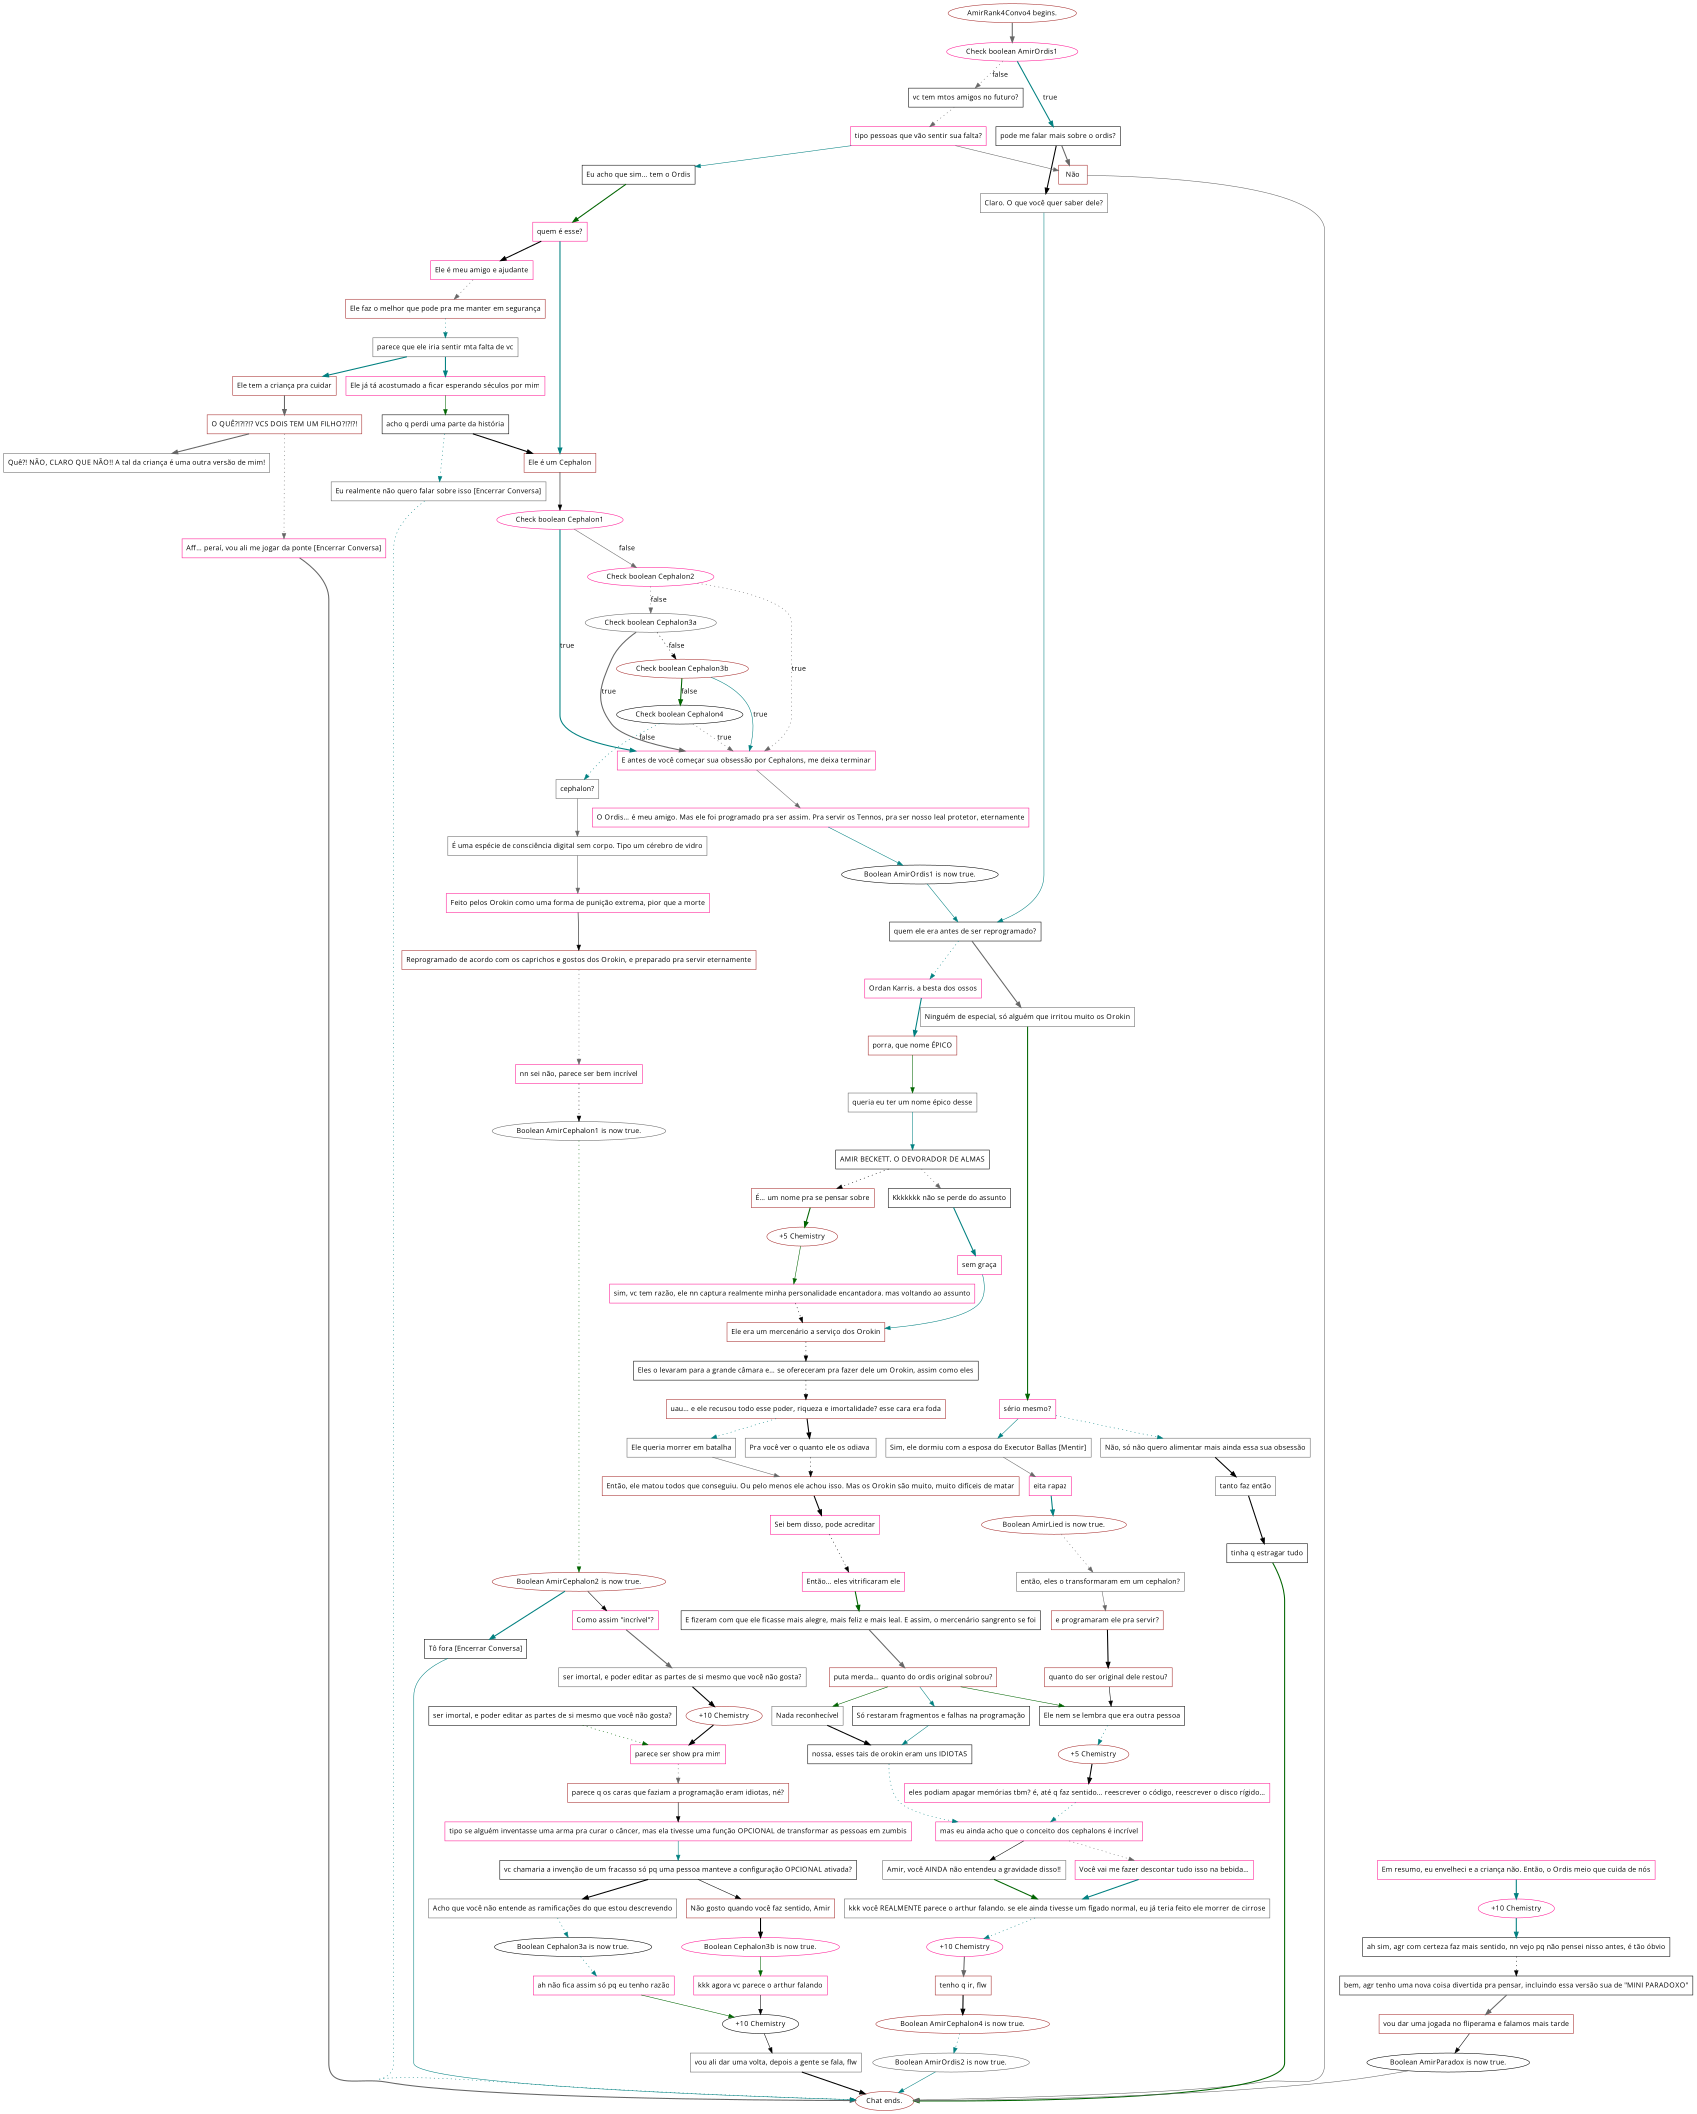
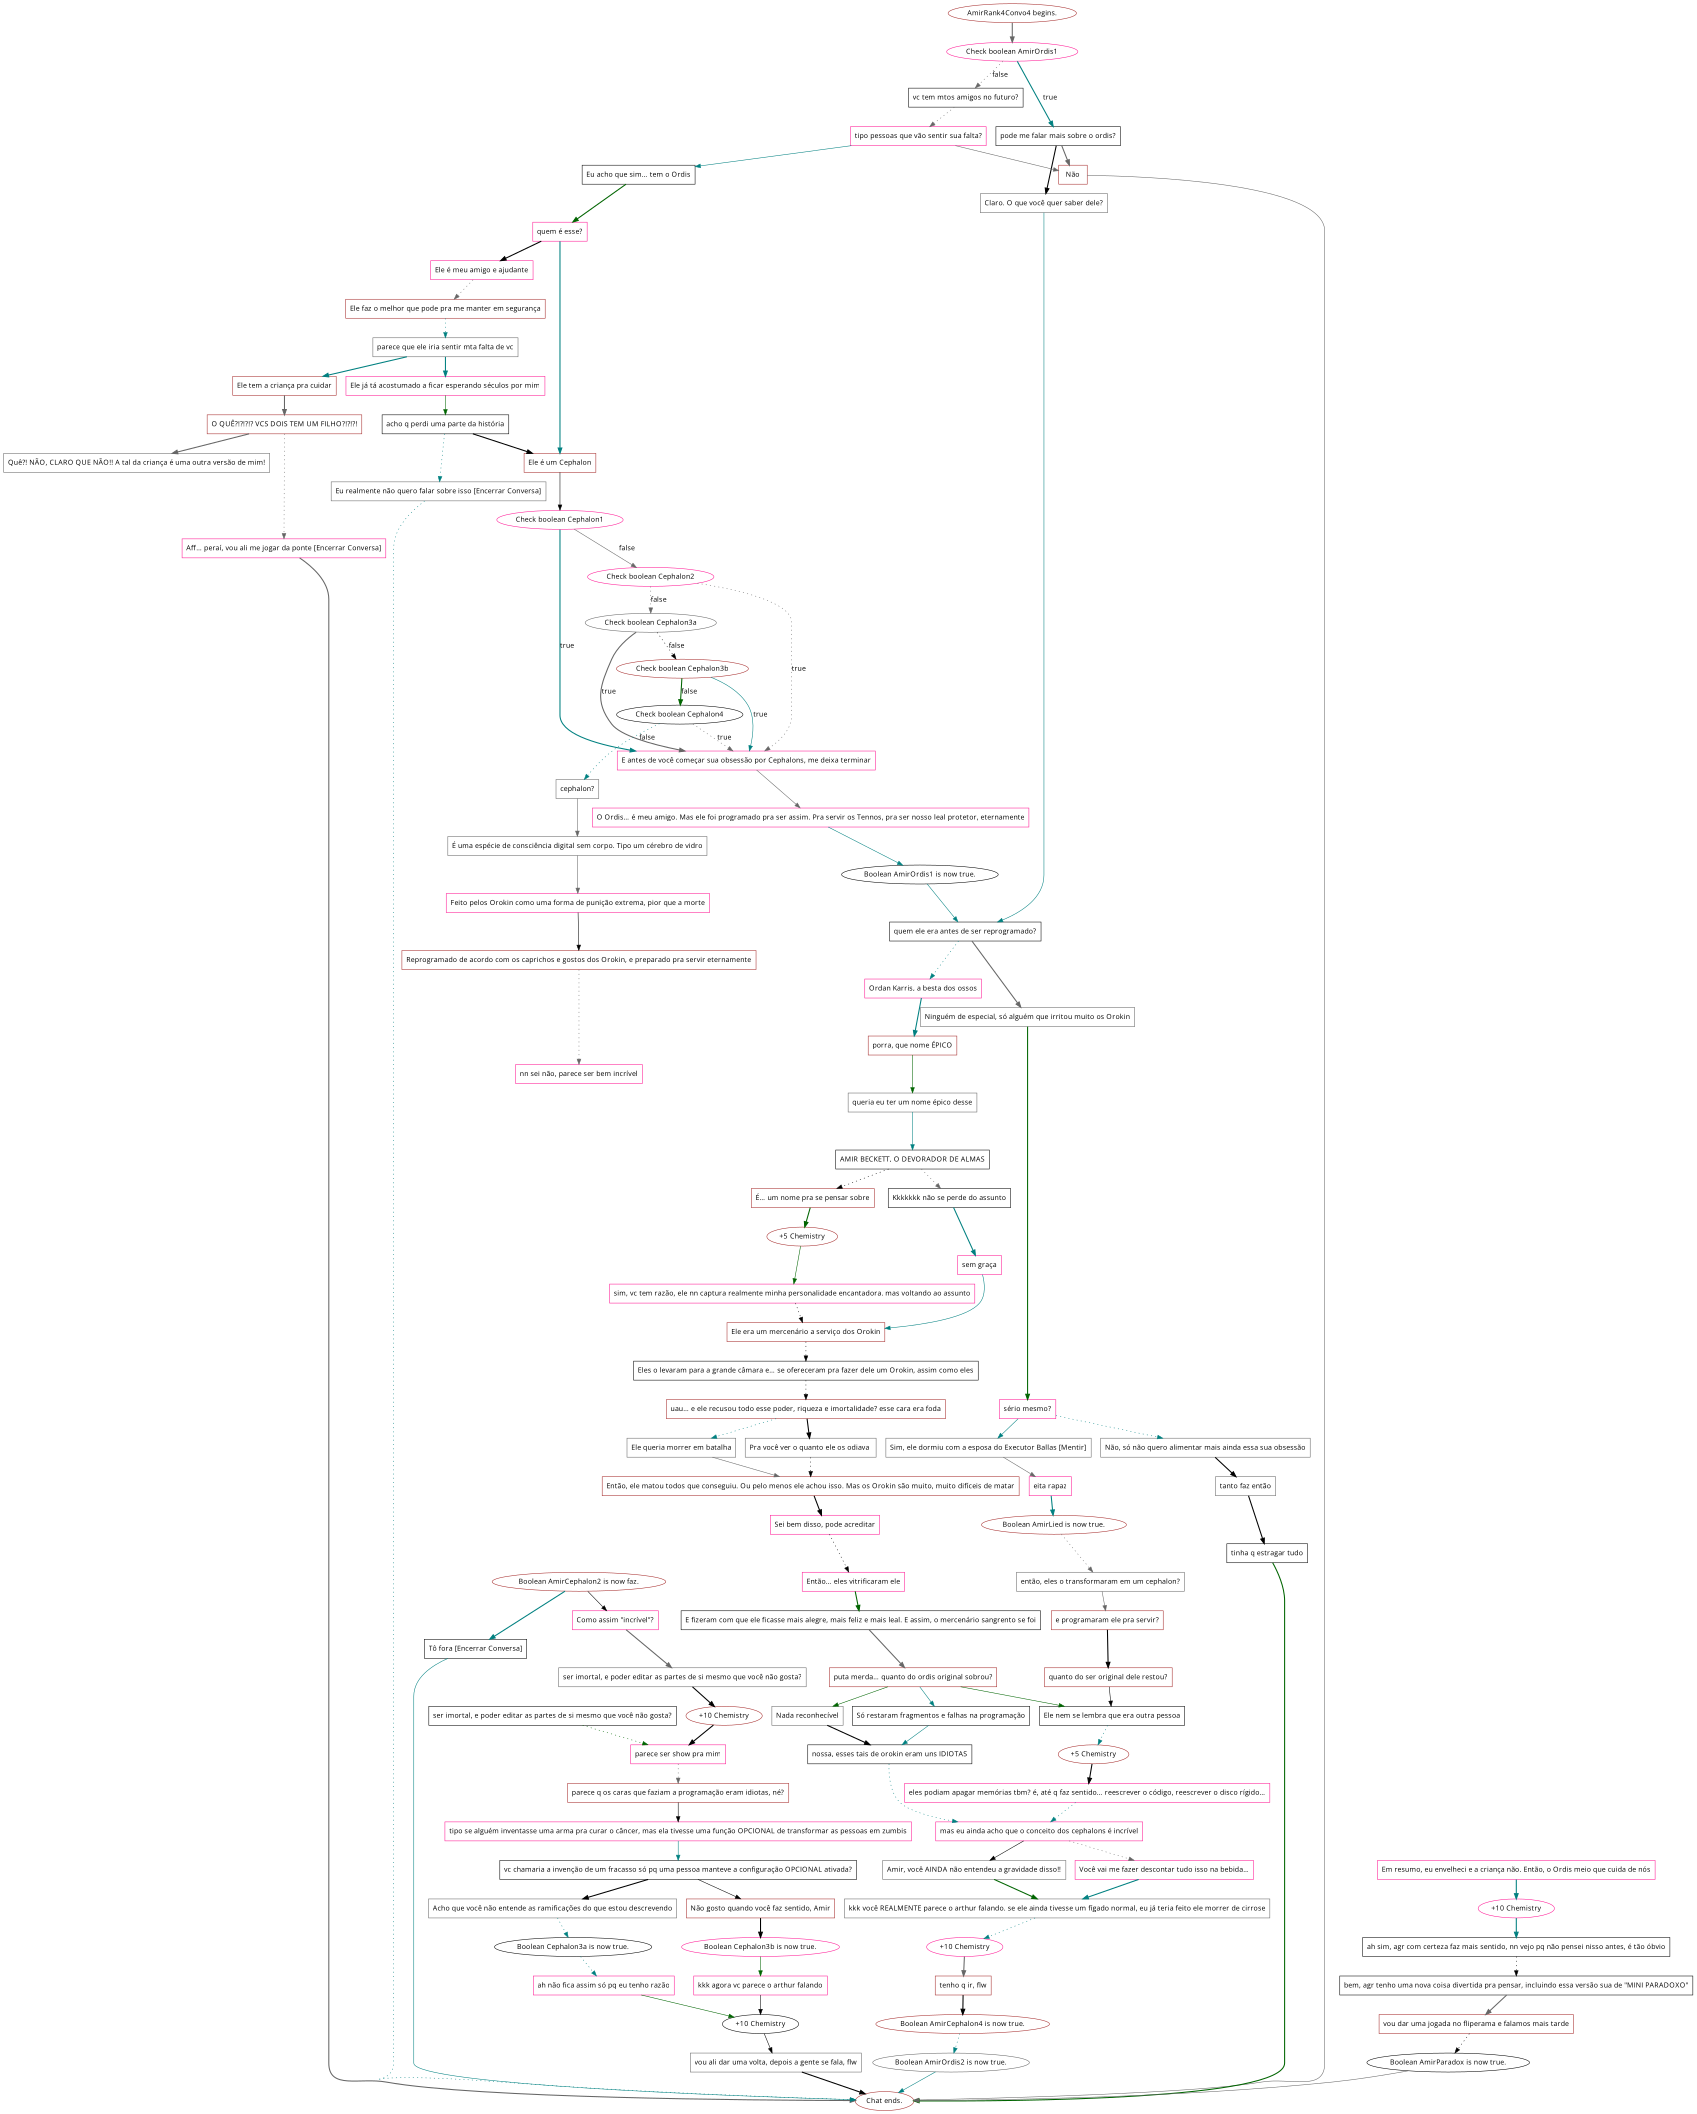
(579, 1131) -> none
(579, 1582) -> (579, 1582)
(1464, 2041) -> (1464, 2041)
